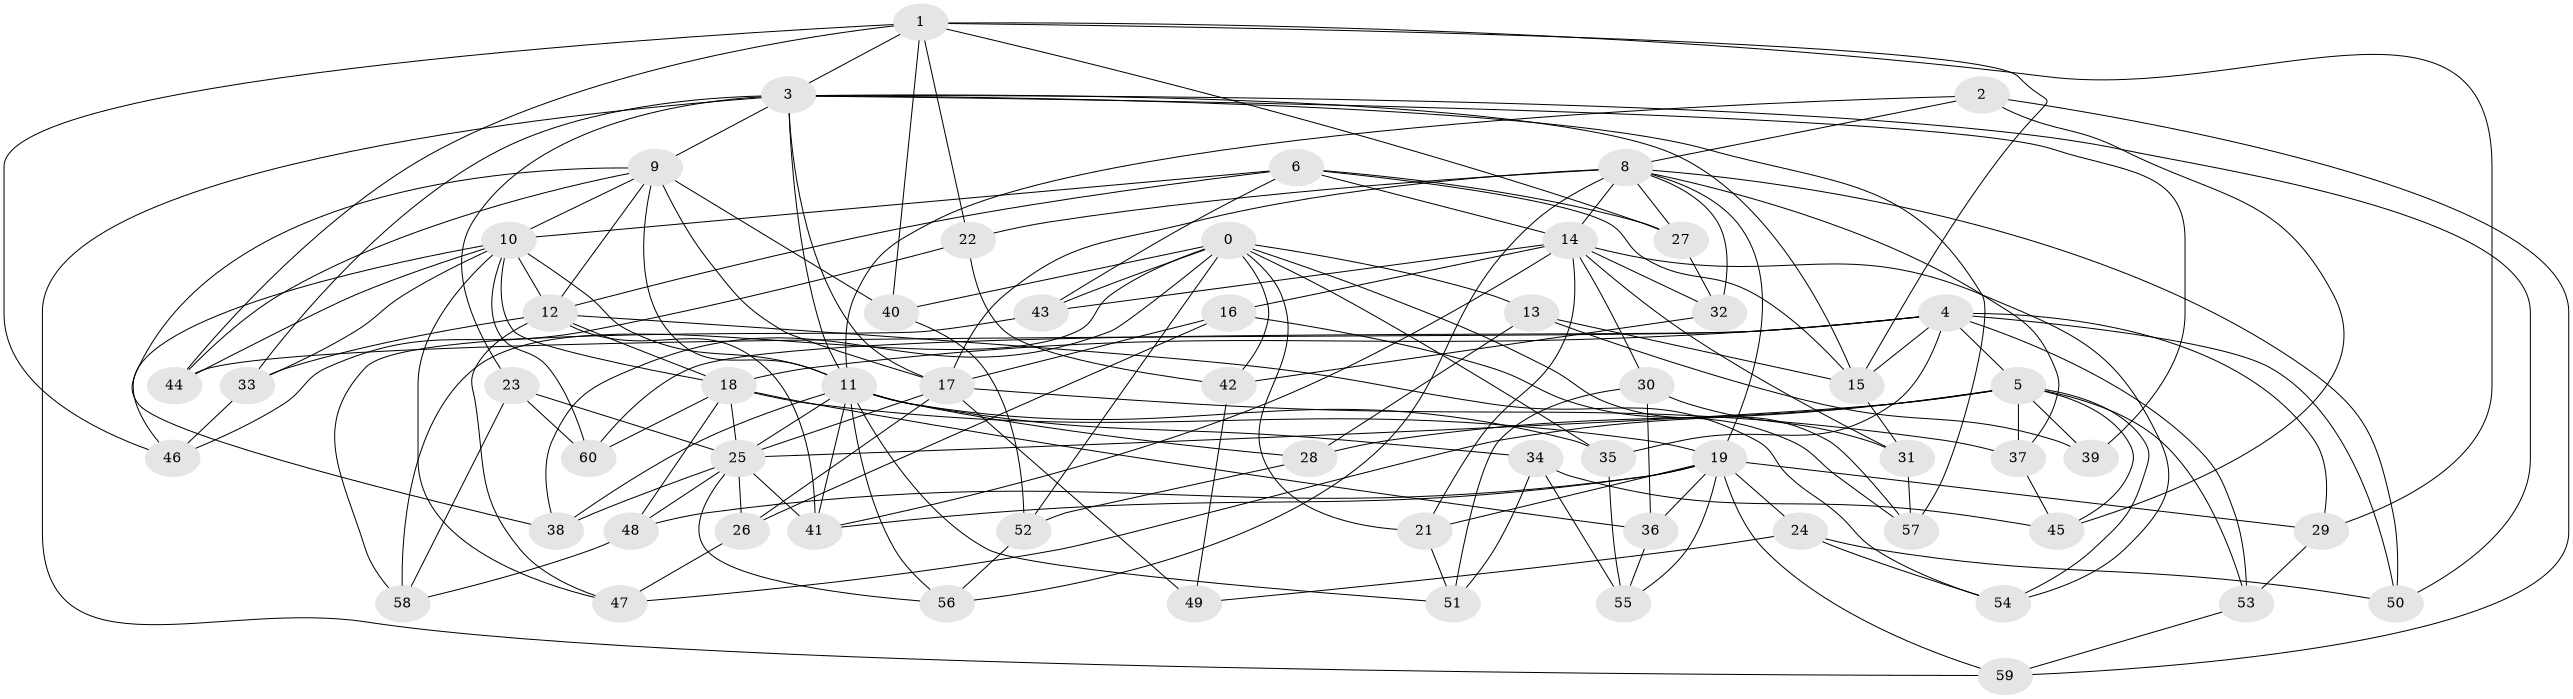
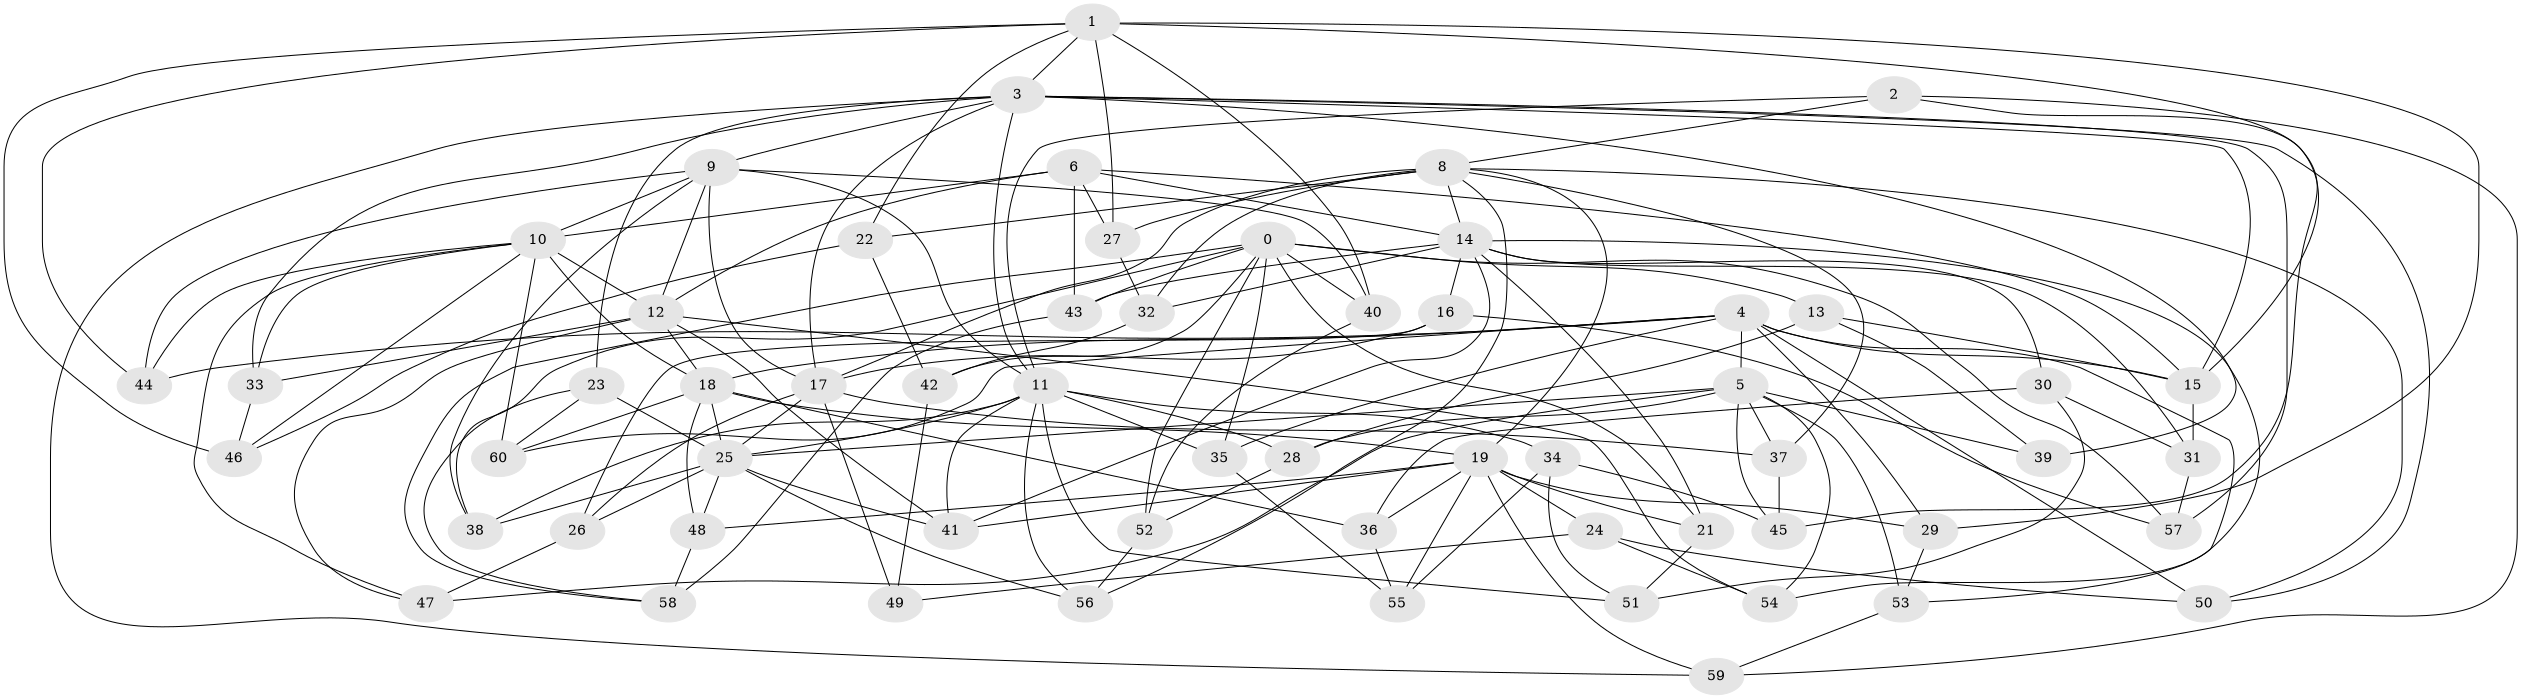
(601, 308) -> none
